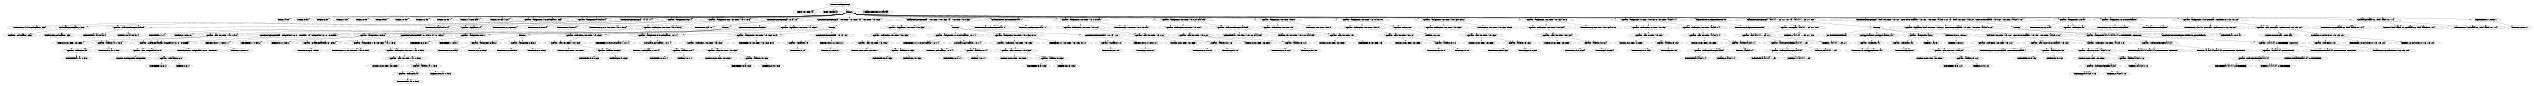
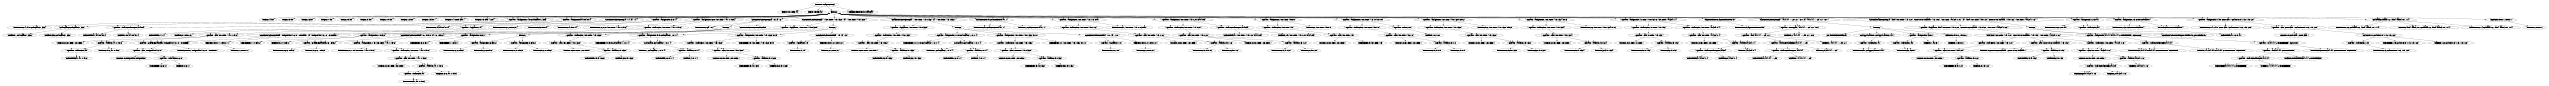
none -> (315, 51)
